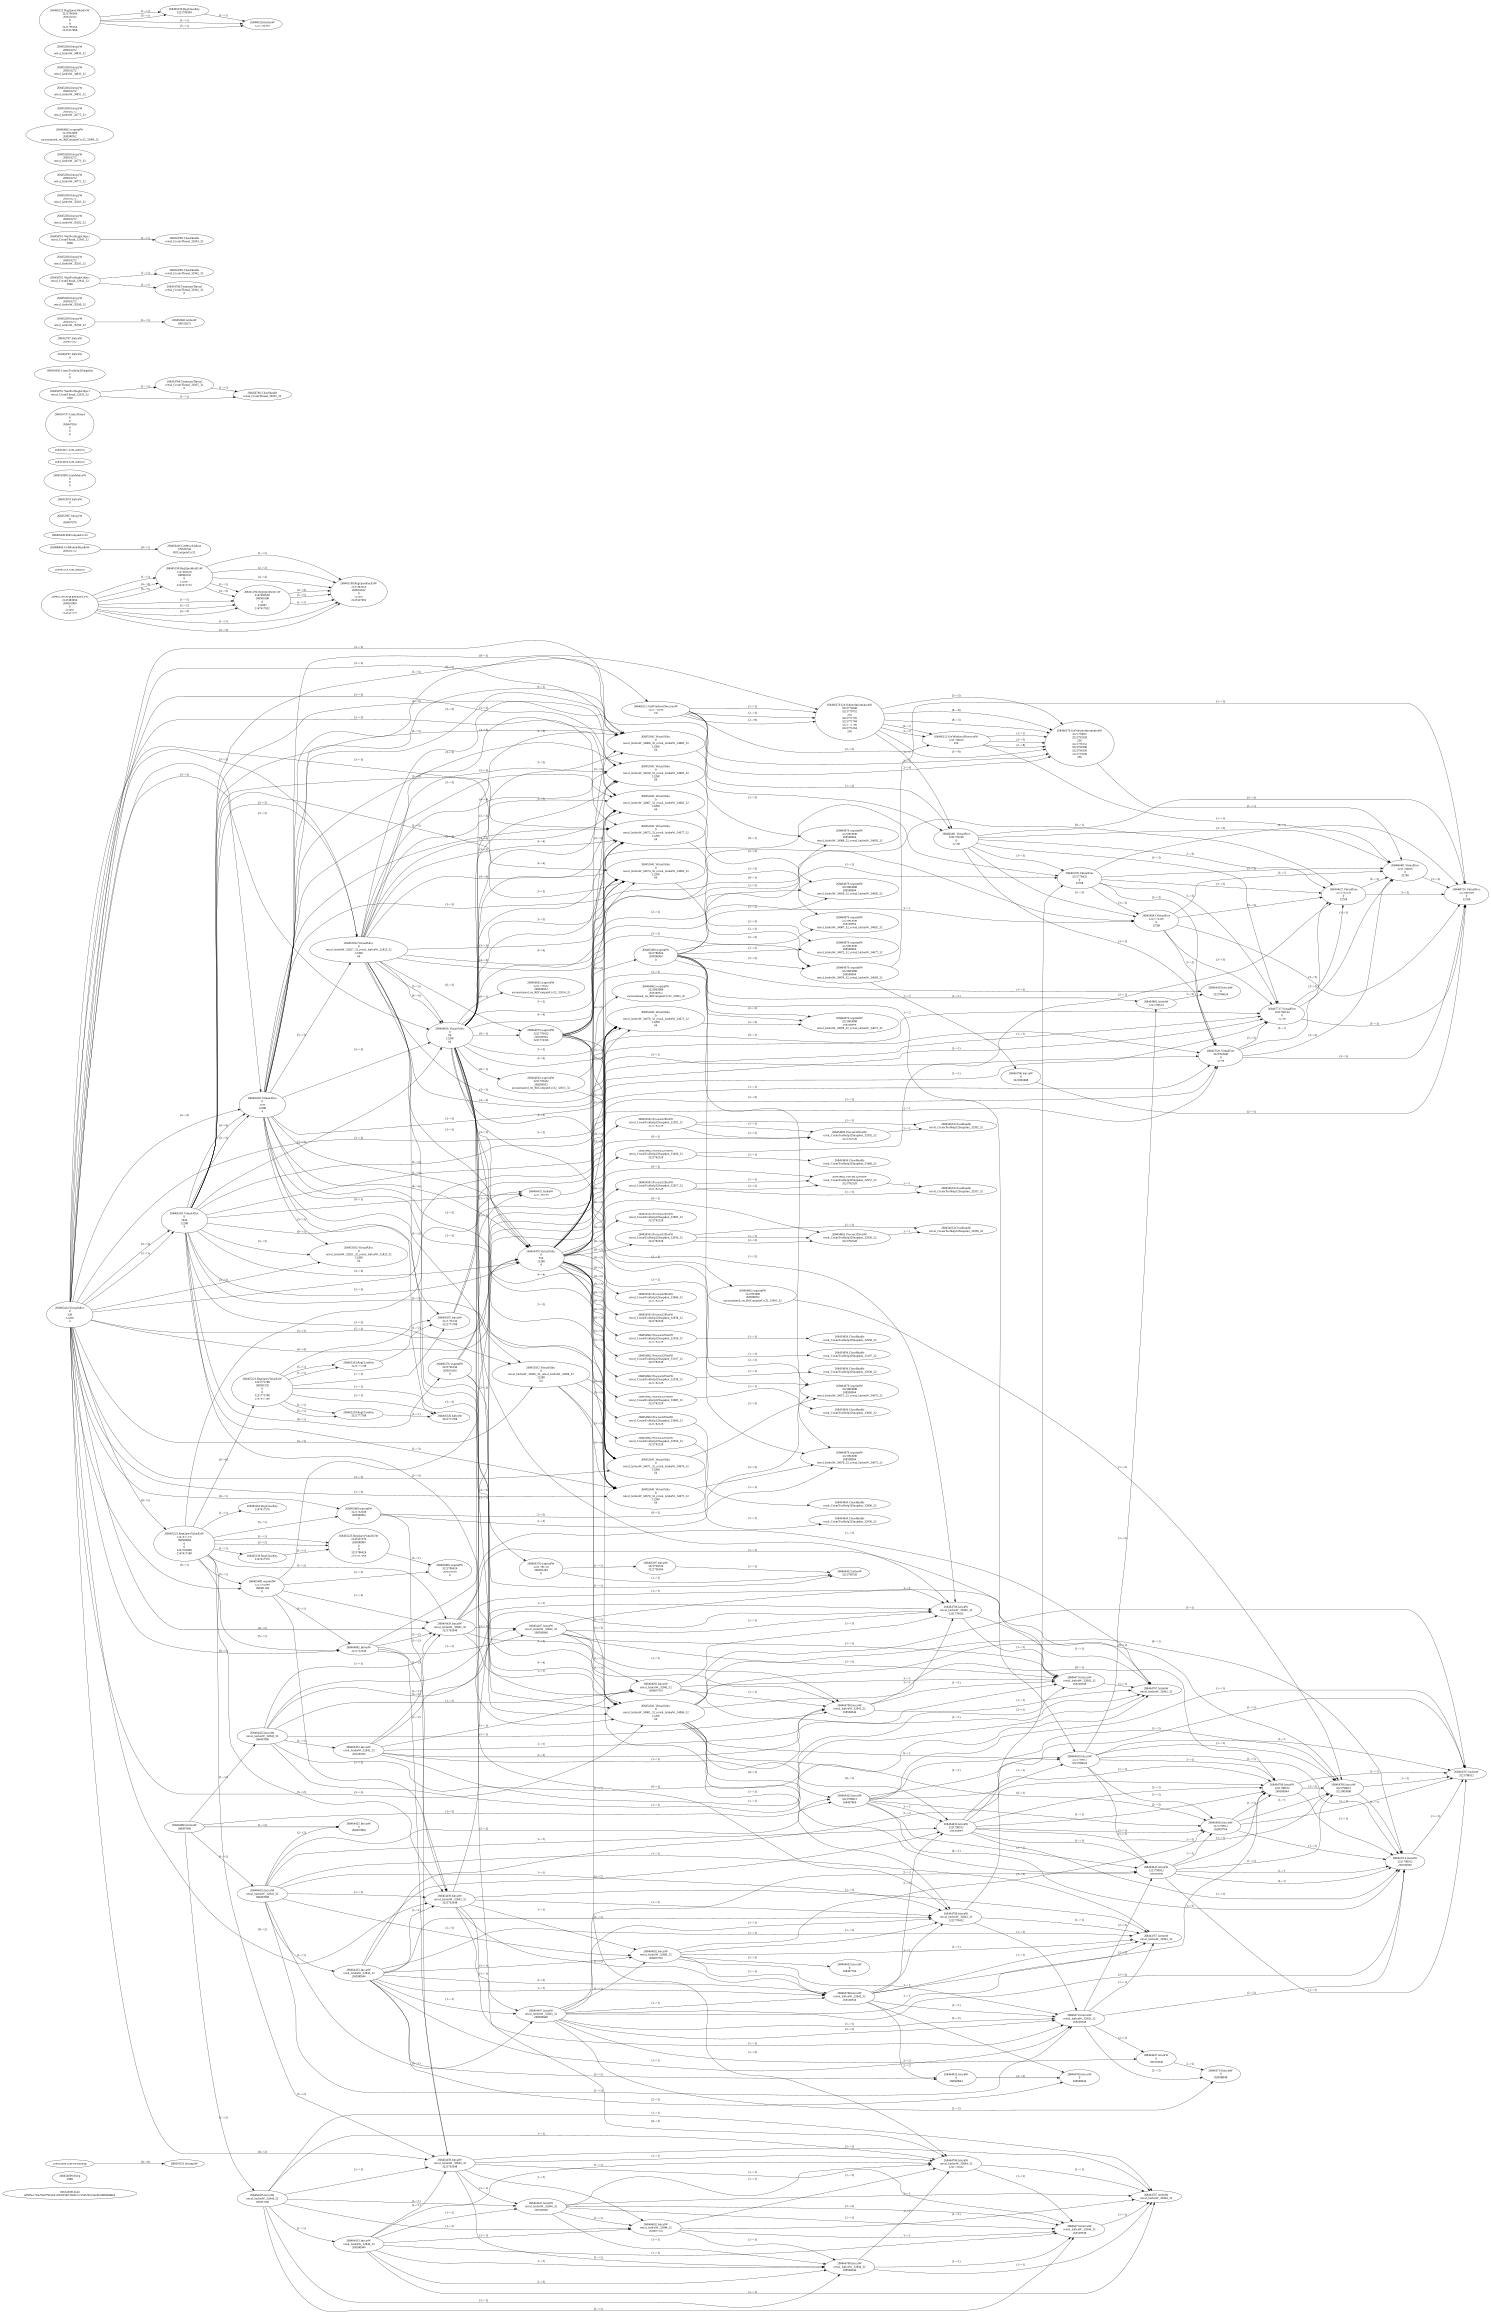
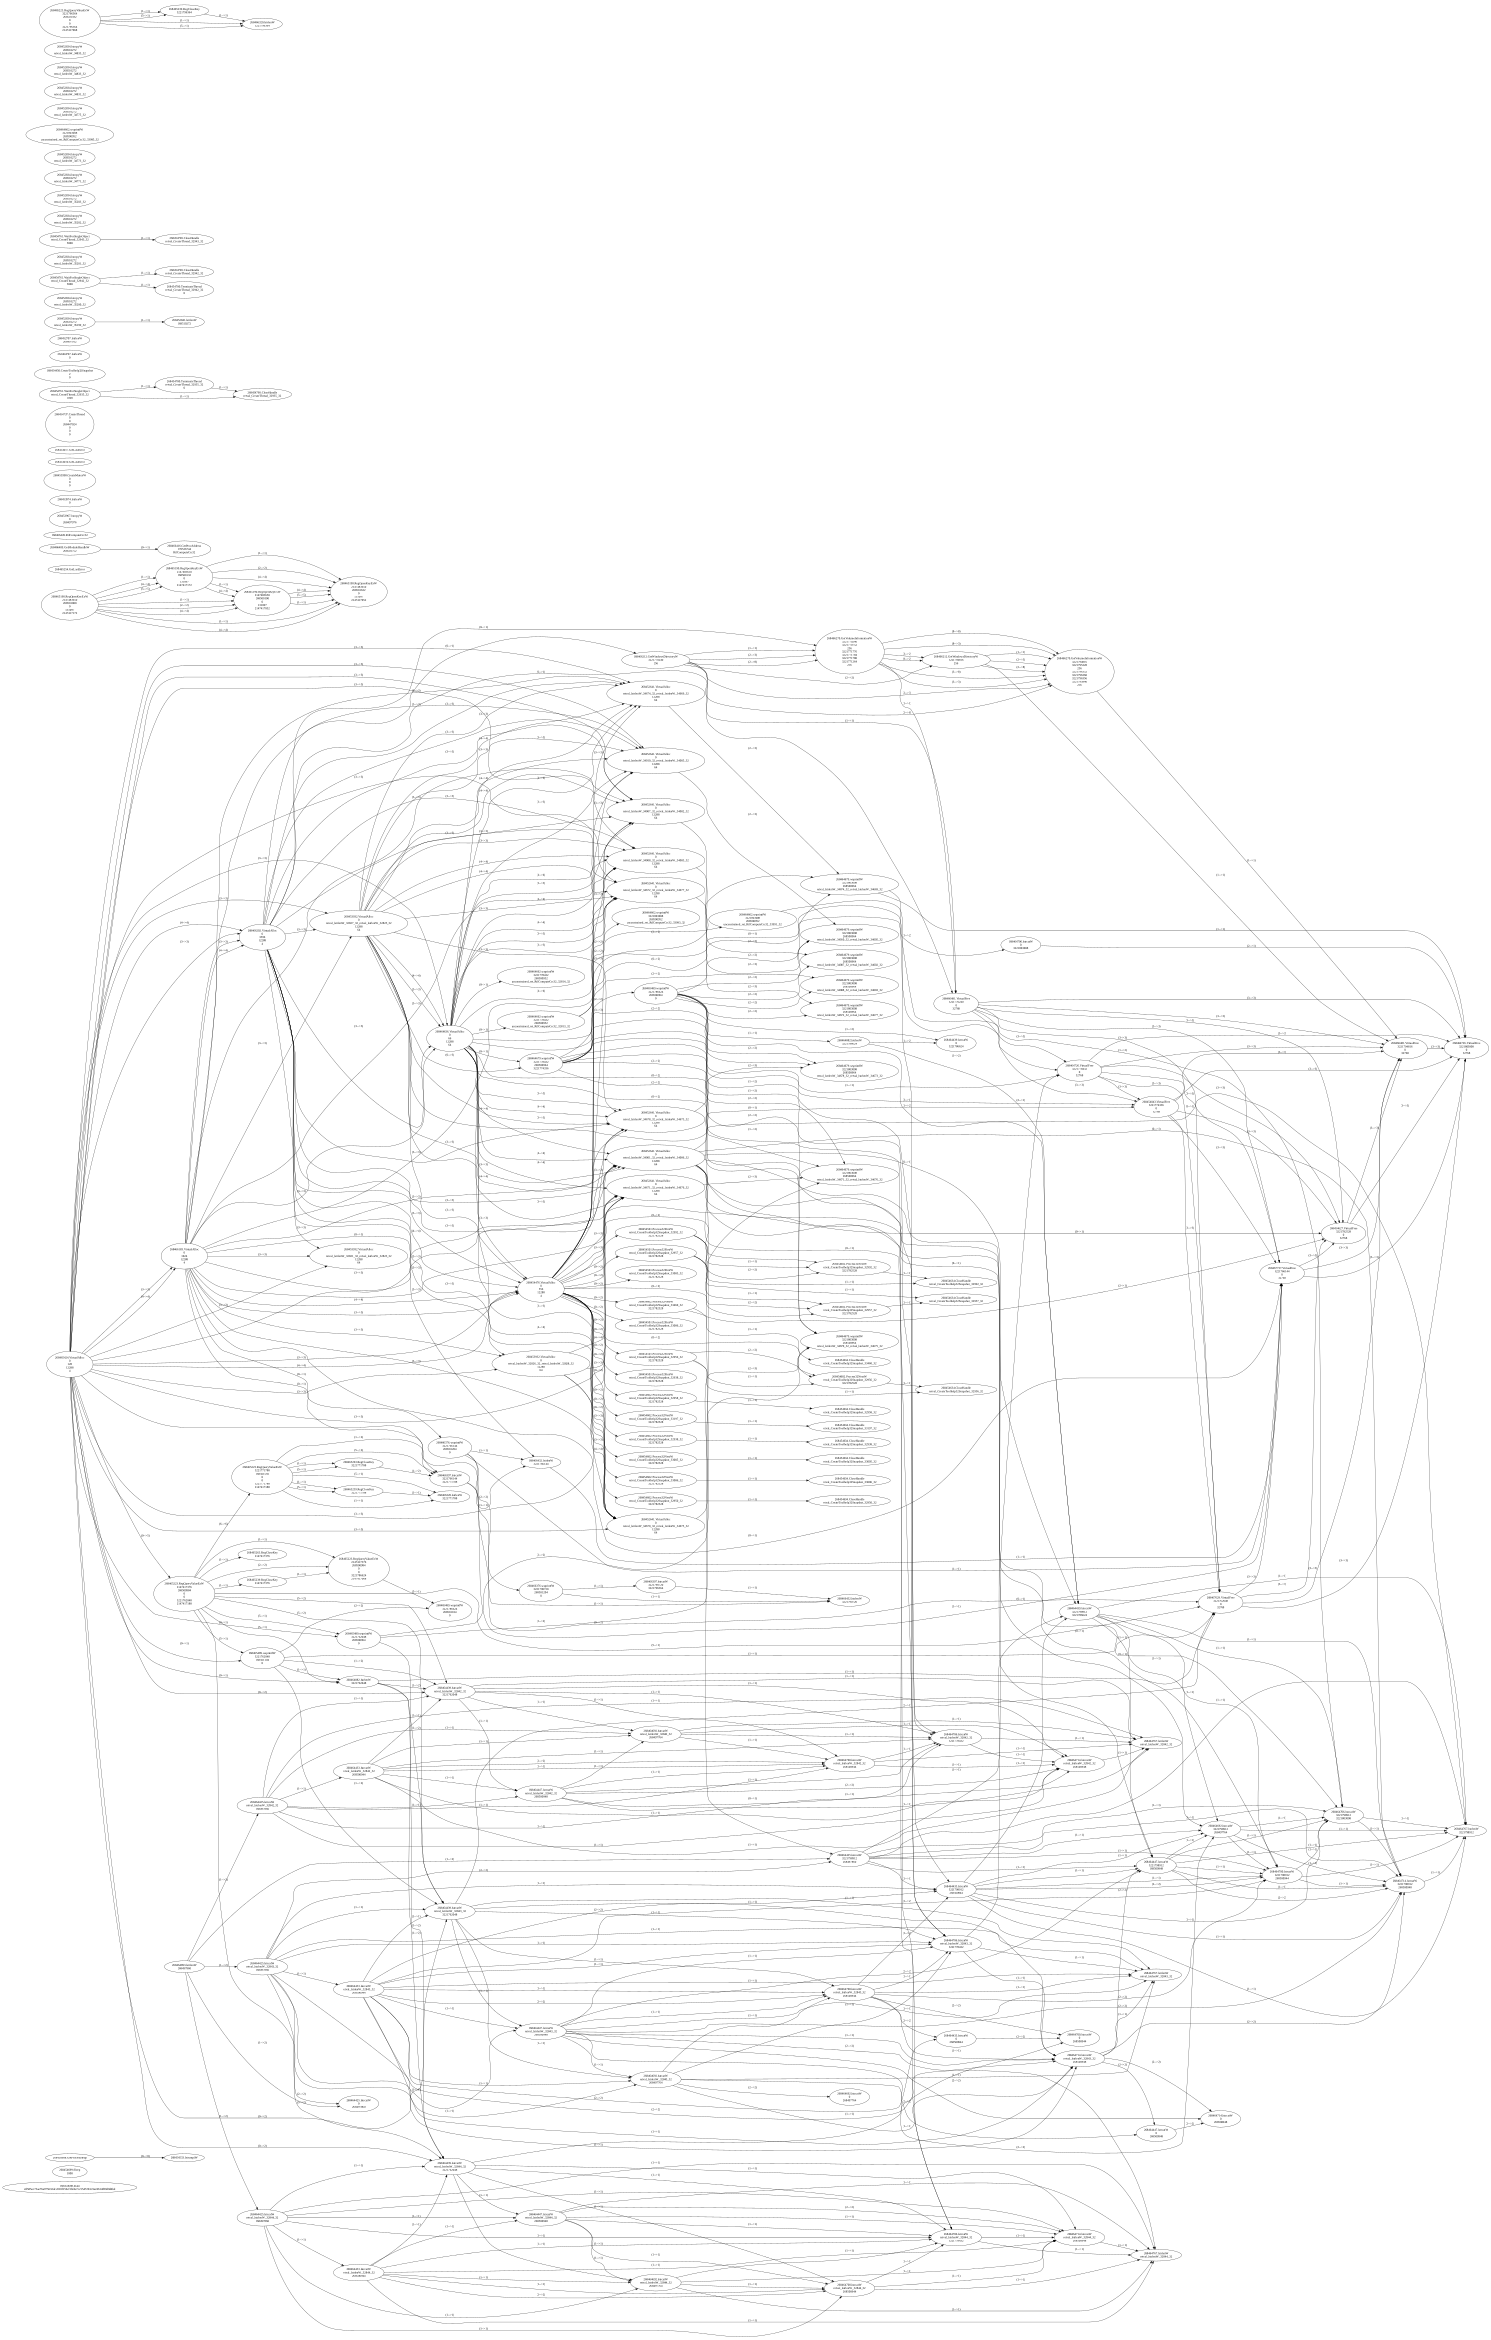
(1138, 1385) -> (1047, 1268)
(450, 1652) -> (449, 1782)
